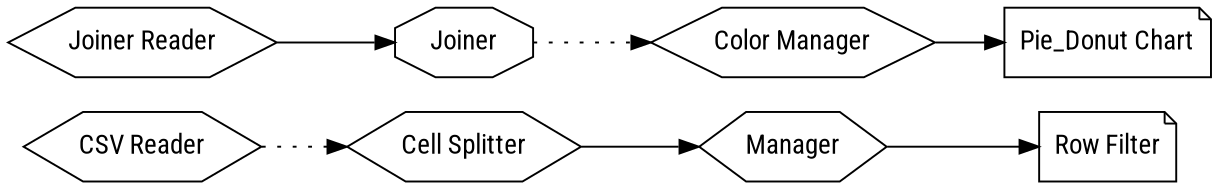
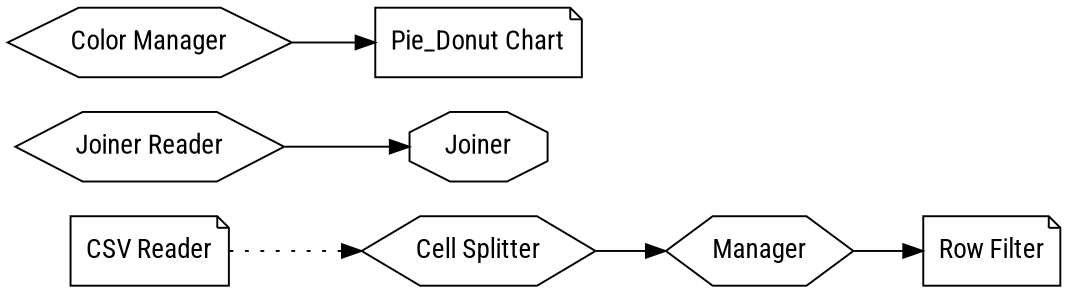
(582, 42) -> none
(142, 147) -> (150, 251)
